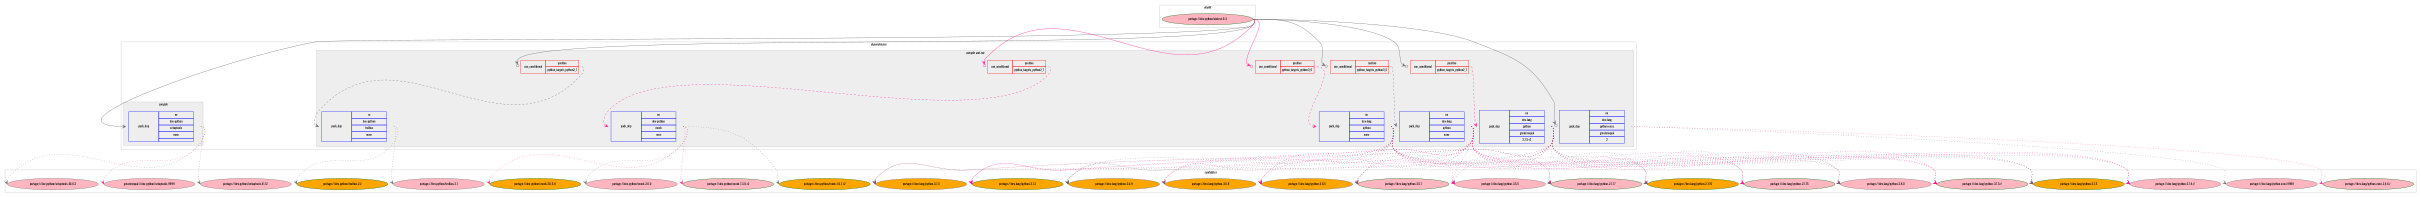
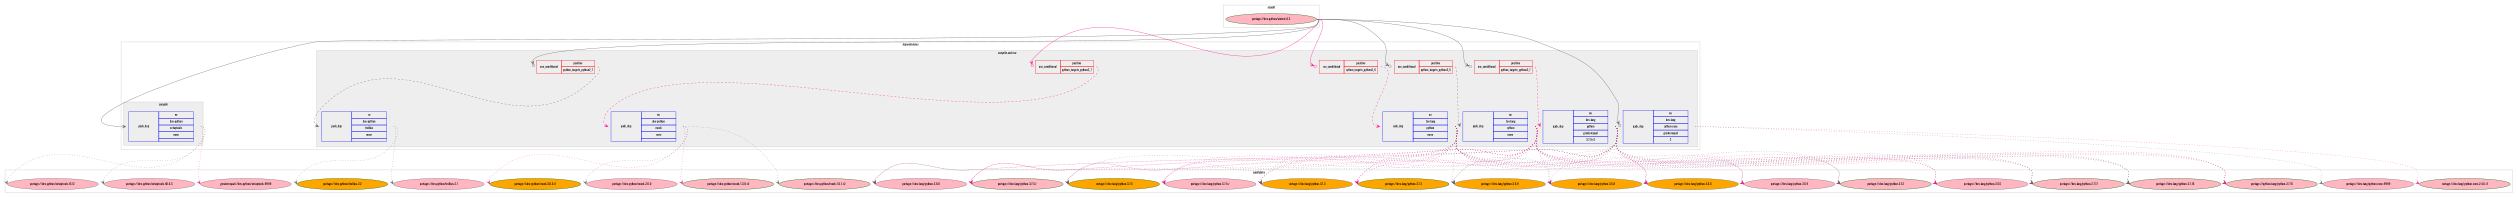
(825, 184) -> (825, 184)
(1693, 184) -> (2175, 184)
none -> (1790, 184)
(1790, 184) -> (2272, 184)
